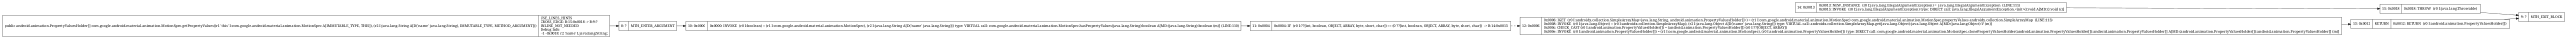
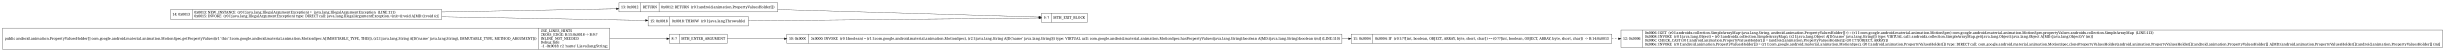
(2345, 24) -> (529, 10)
